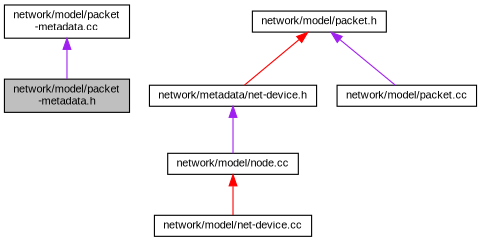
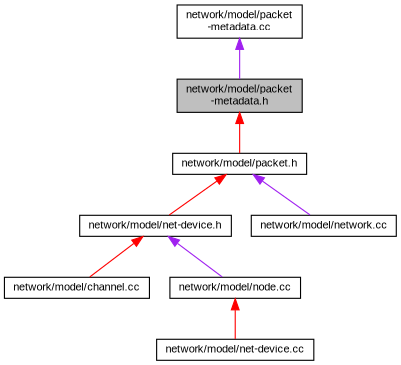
(233, 96) -> (156, 226)
(407, 96) -> (324, 226)
none -> (240, 138)
none -> (77, 288)
